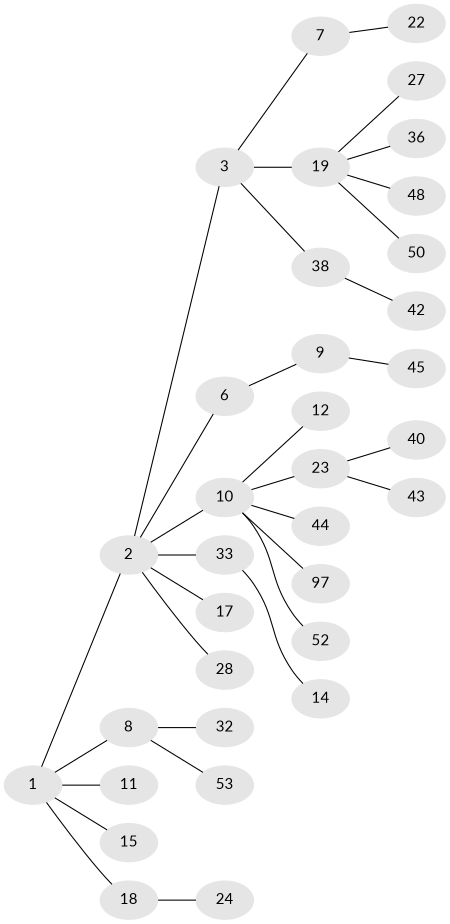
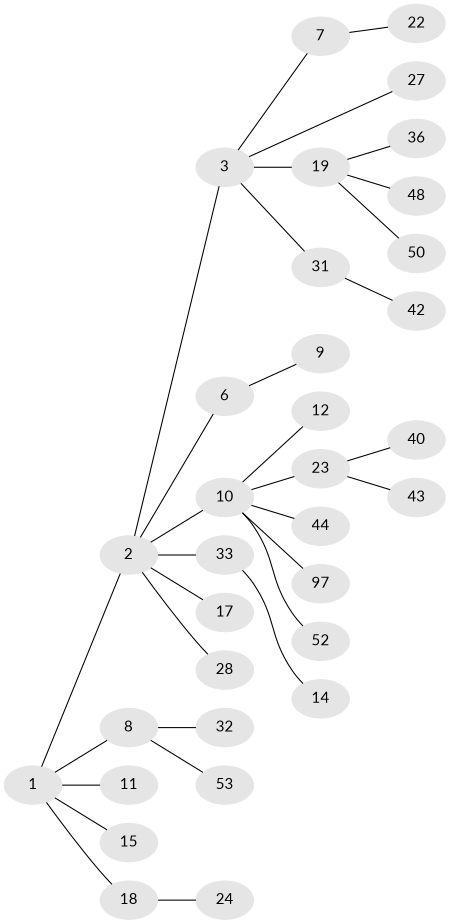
(369, 124) -> (321, 124)
(321, 267) -> (321, 267)
(417, 369) -> none
